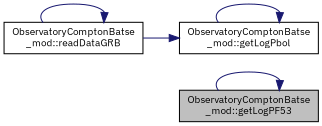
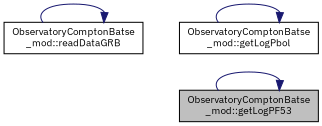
(156, 38) -> none
